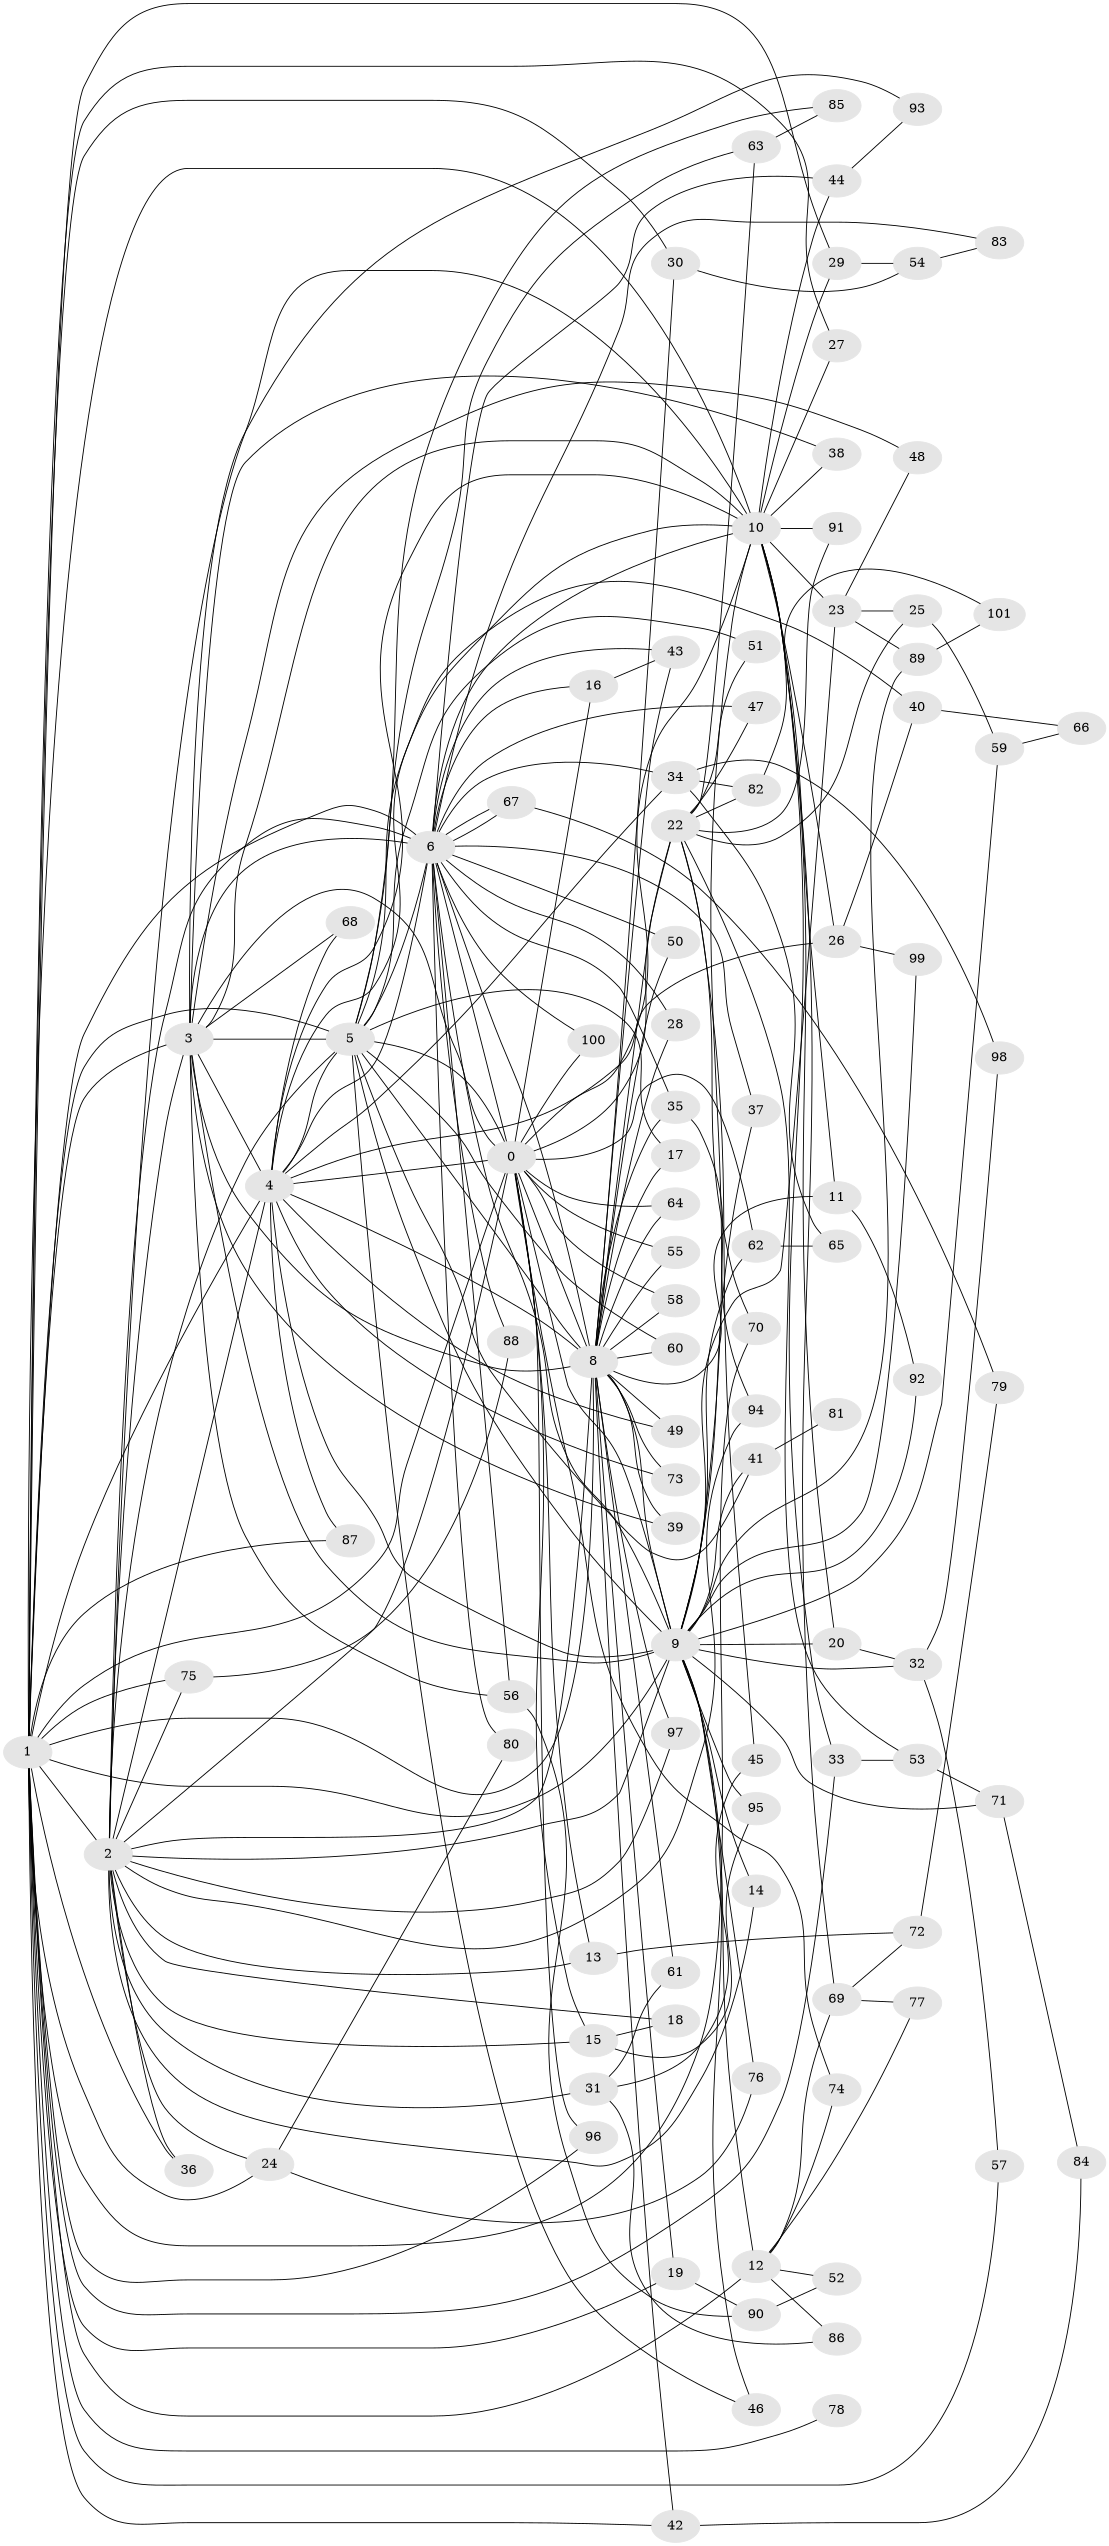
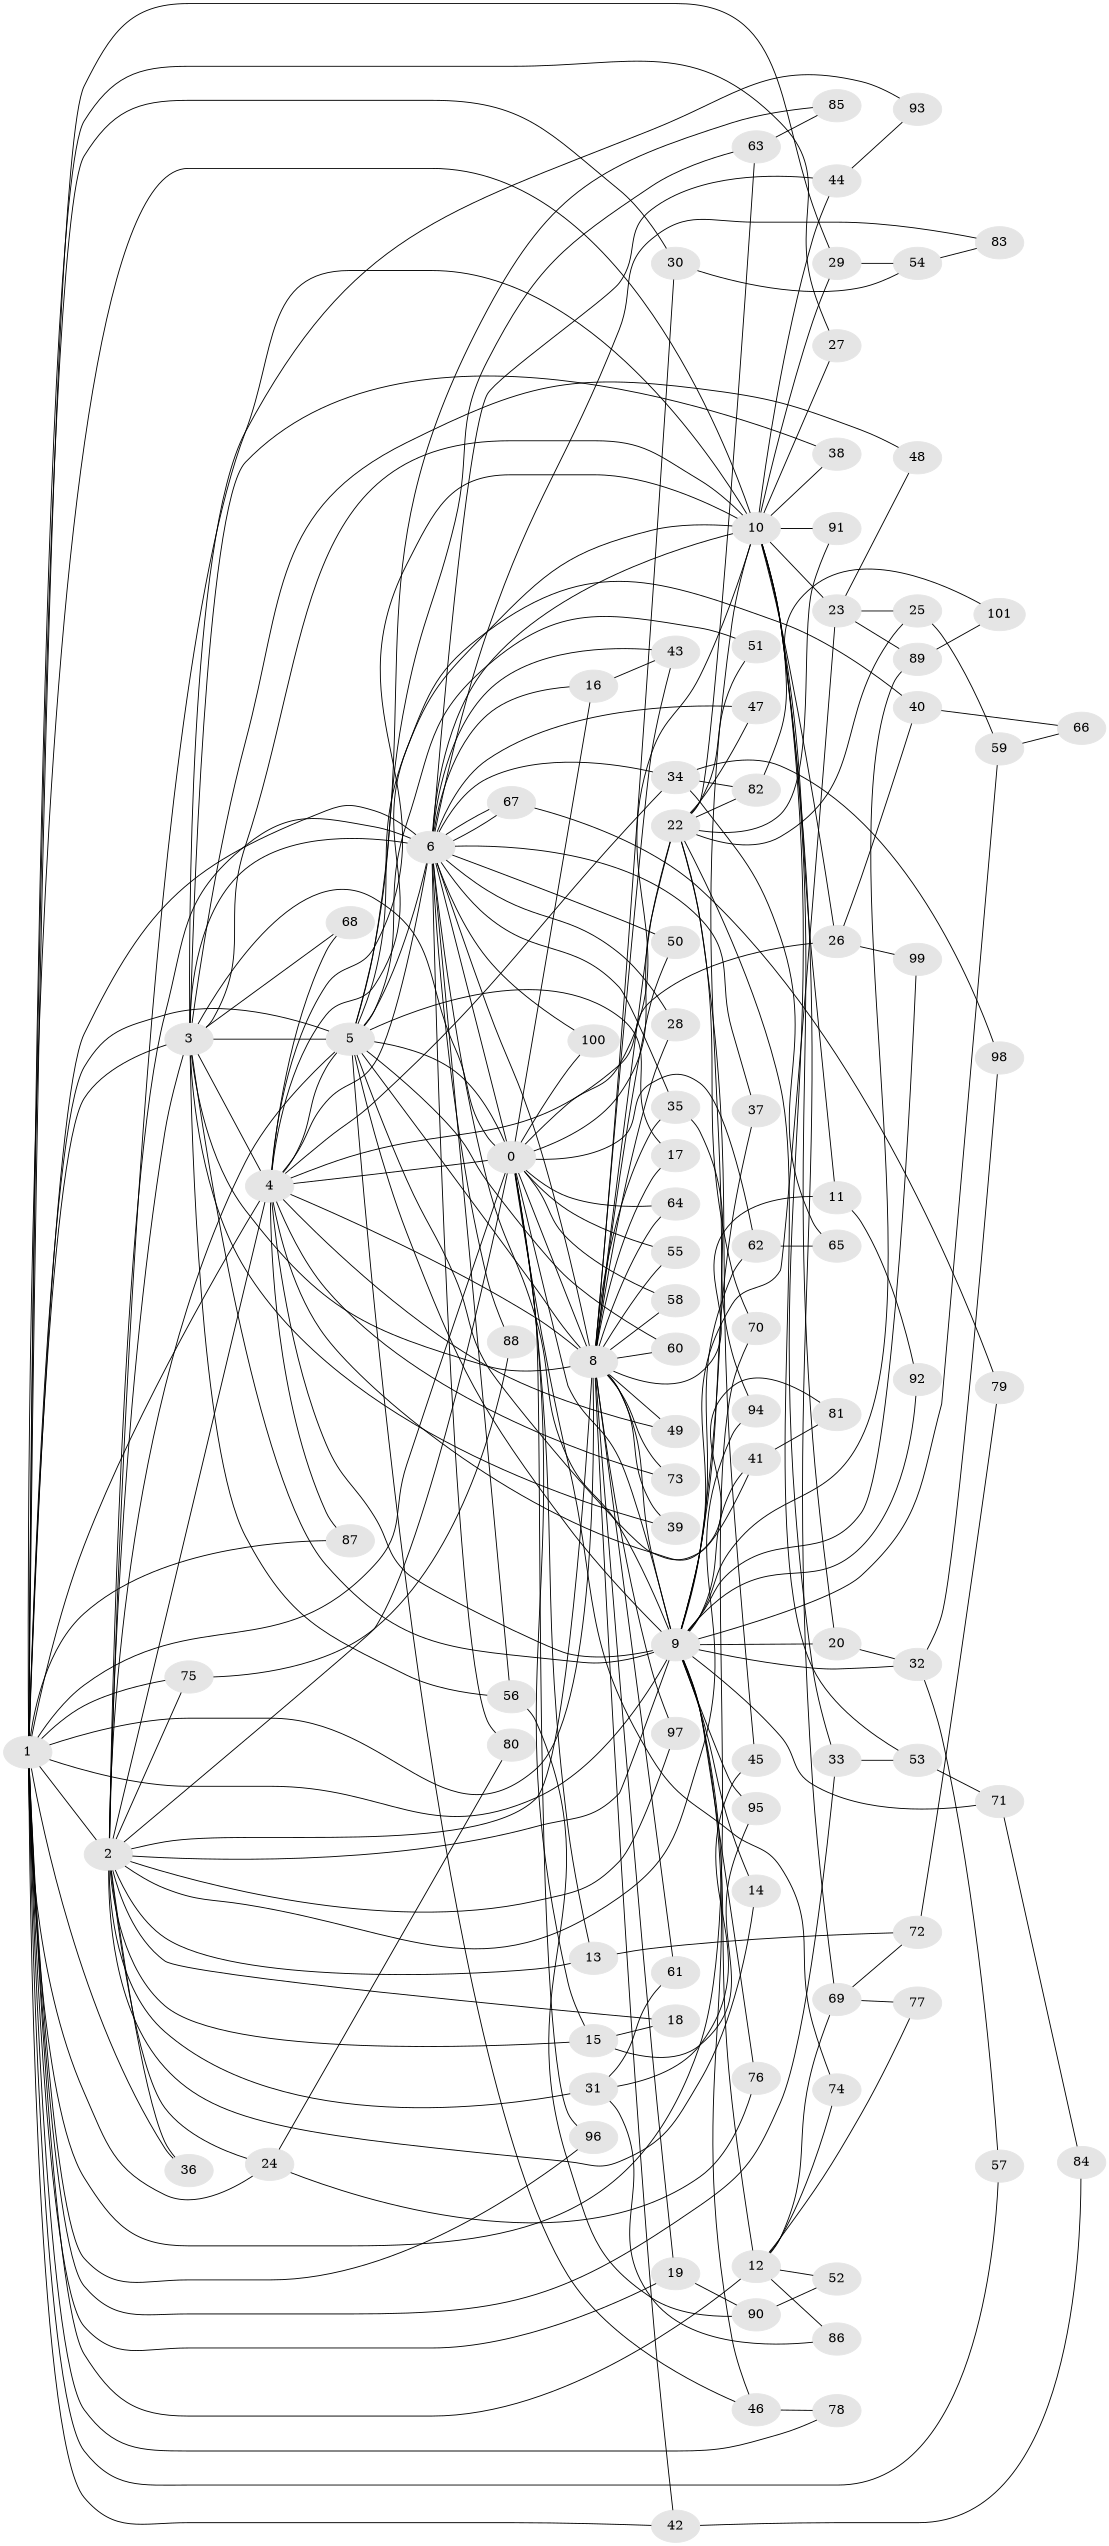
none -> (533, 1501)
none -> (797, 2410)
